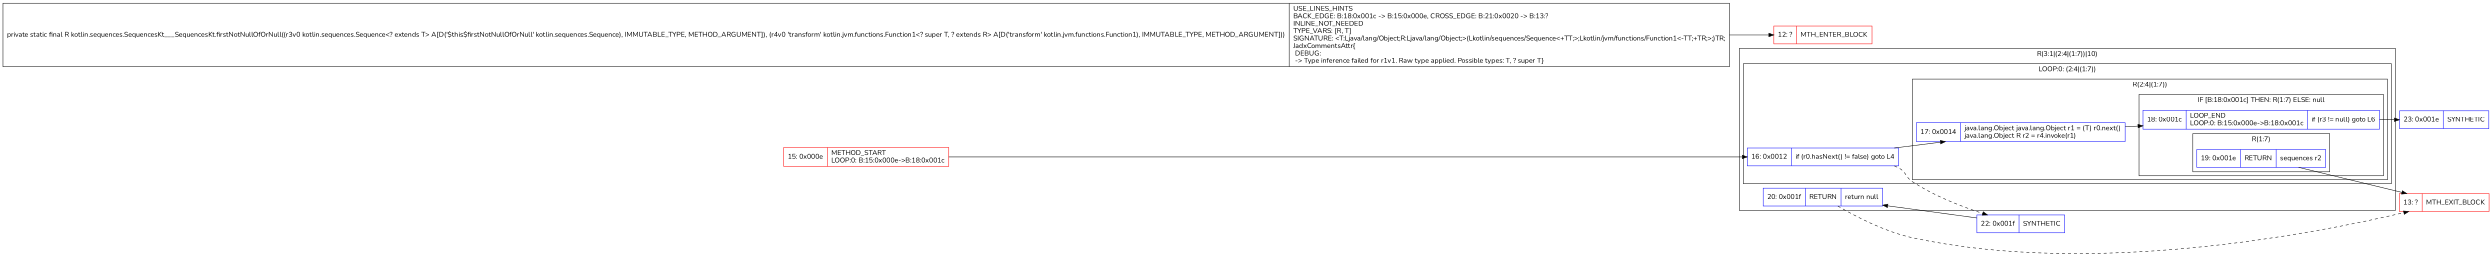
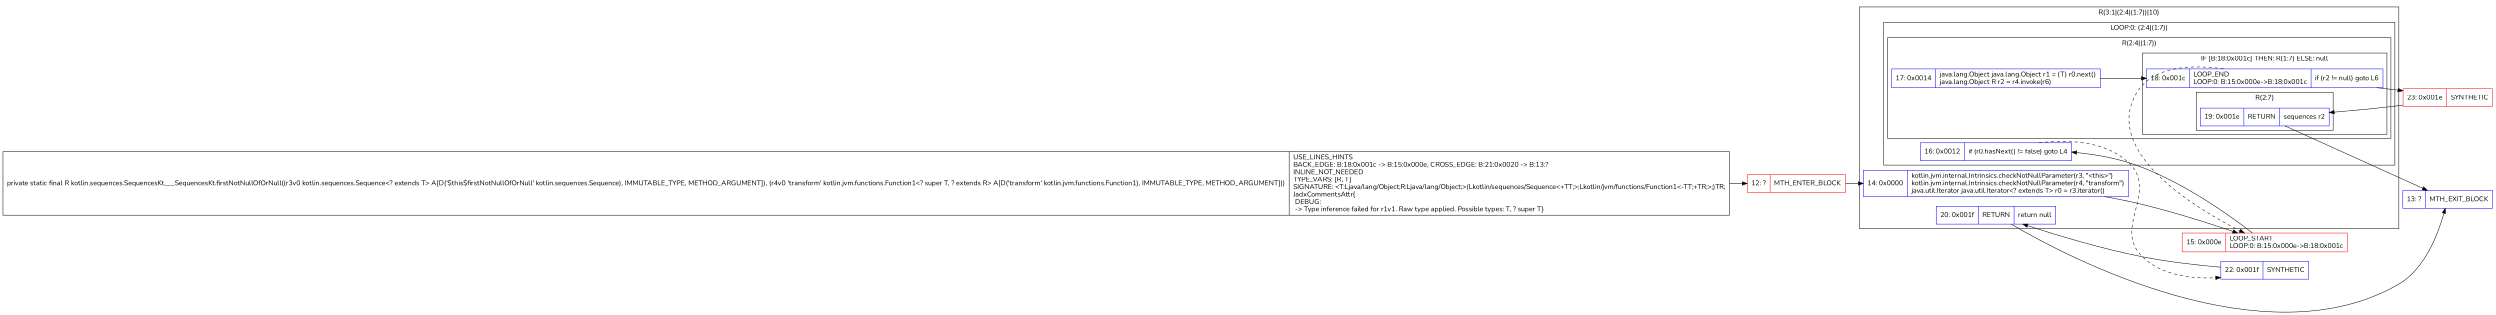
none -> (2369, 109)
(2344, 119) -> (2347, 78)
(2444, 120) -> (2448, 98)
none -> (2131, 132)
(2021, 136) -> (1996, 82)
(2261, 139) -> (2265, 98)
(1917, 145) -> none
(859, 153) -> (2252, 238)
none -> (1996, 183)
(2444, 203) -> (2448, 199)
(2119, 253) -> (2242, 309)
